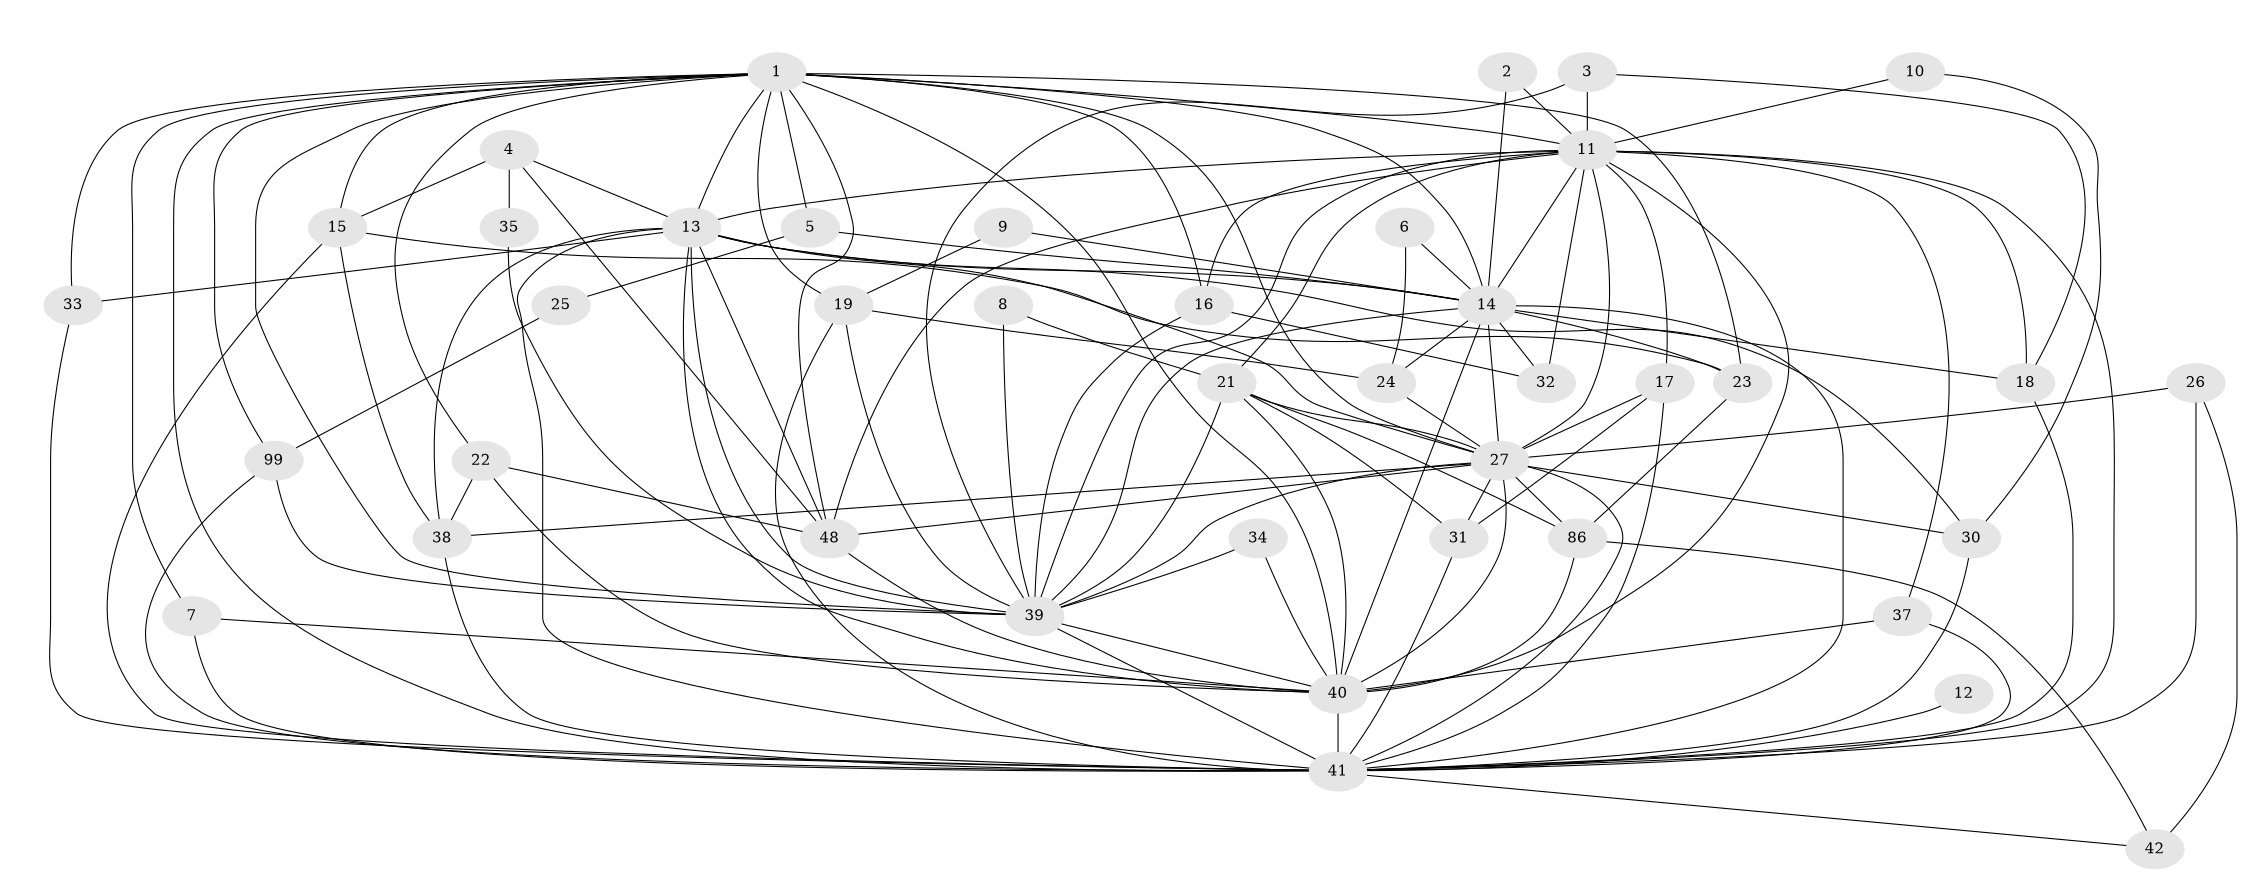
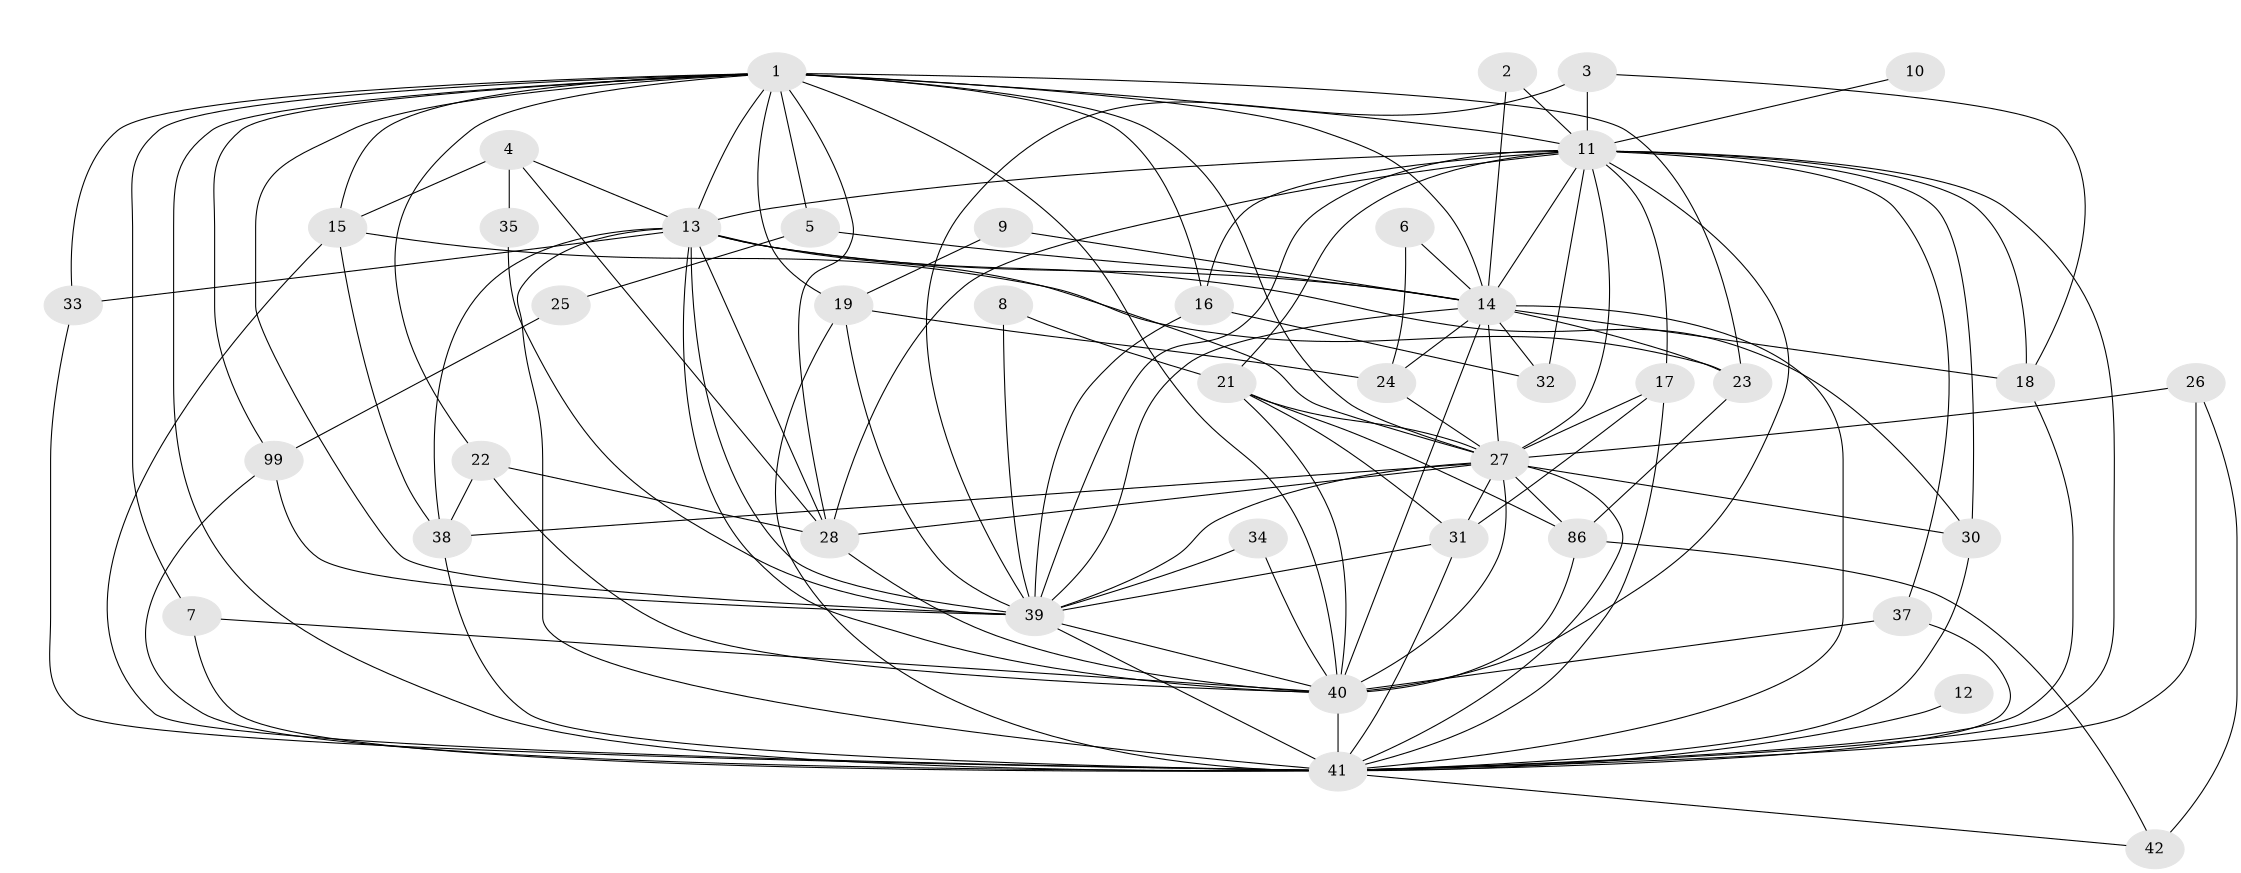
(2101, 262) -> (1931, 205)
(1161, 522) -> (1247, 577)
(830, 538) -> (830, 538)
